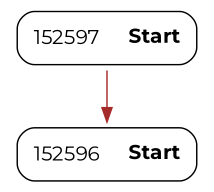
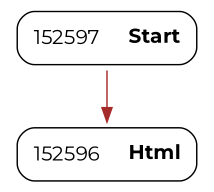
(155, 153) -> (155, 153)
